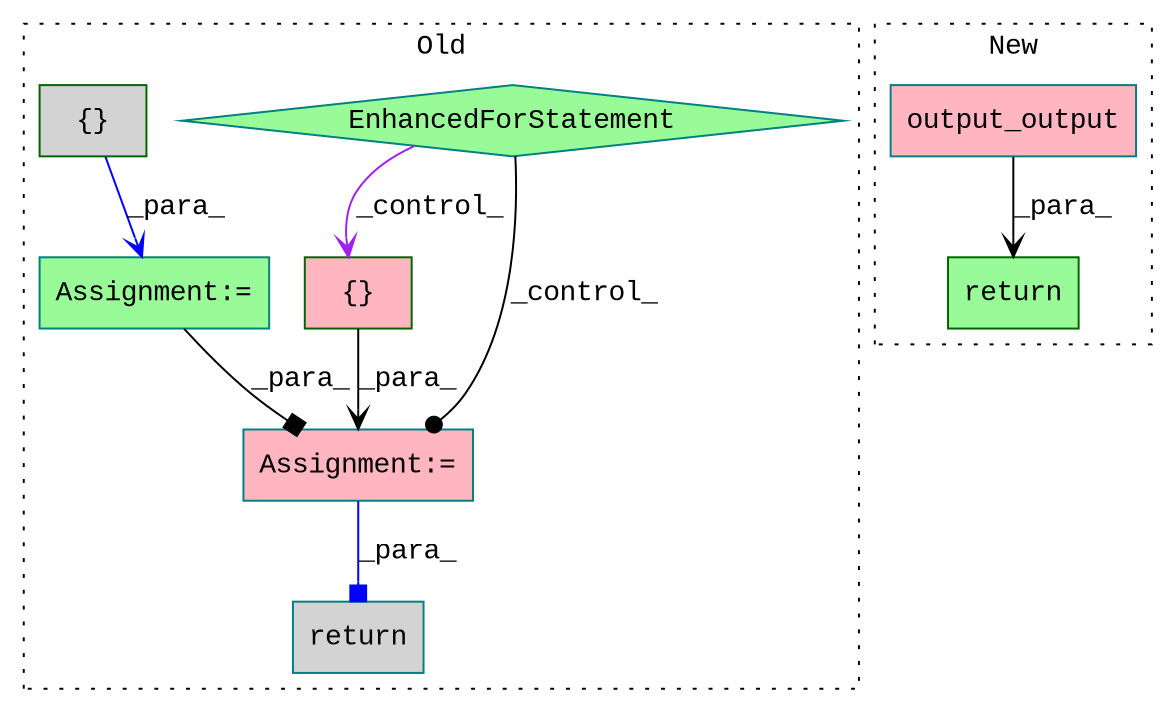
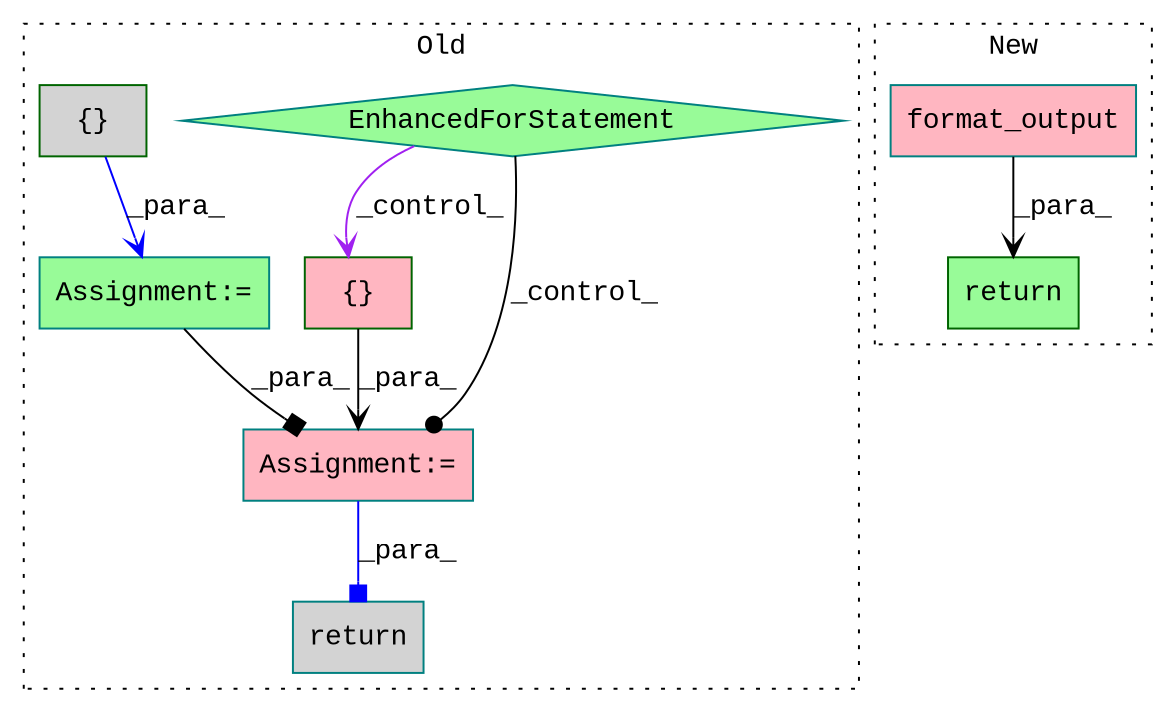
(1013, 121) -> (1013, 121)
